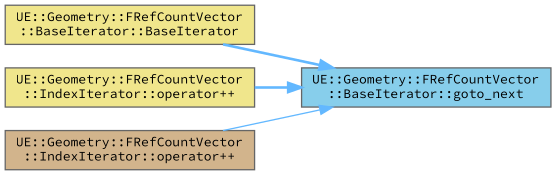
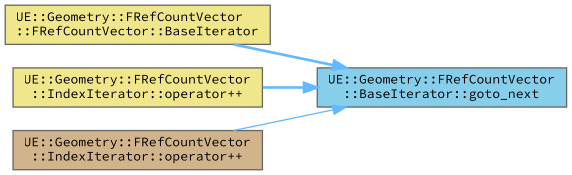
(130, 25) -> (138, 25)
